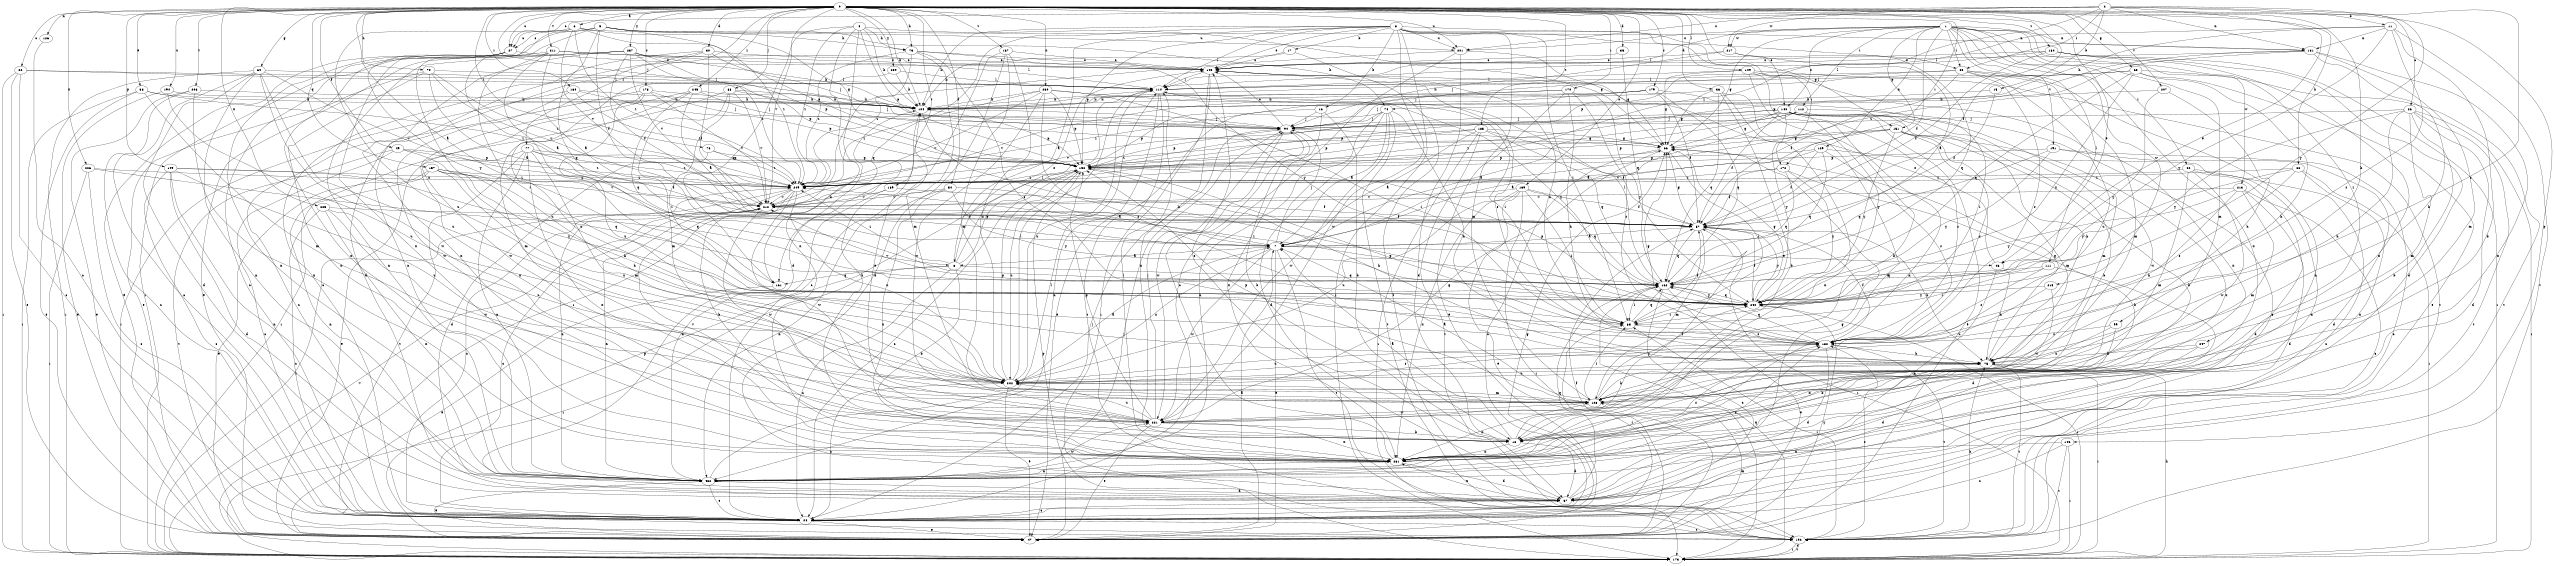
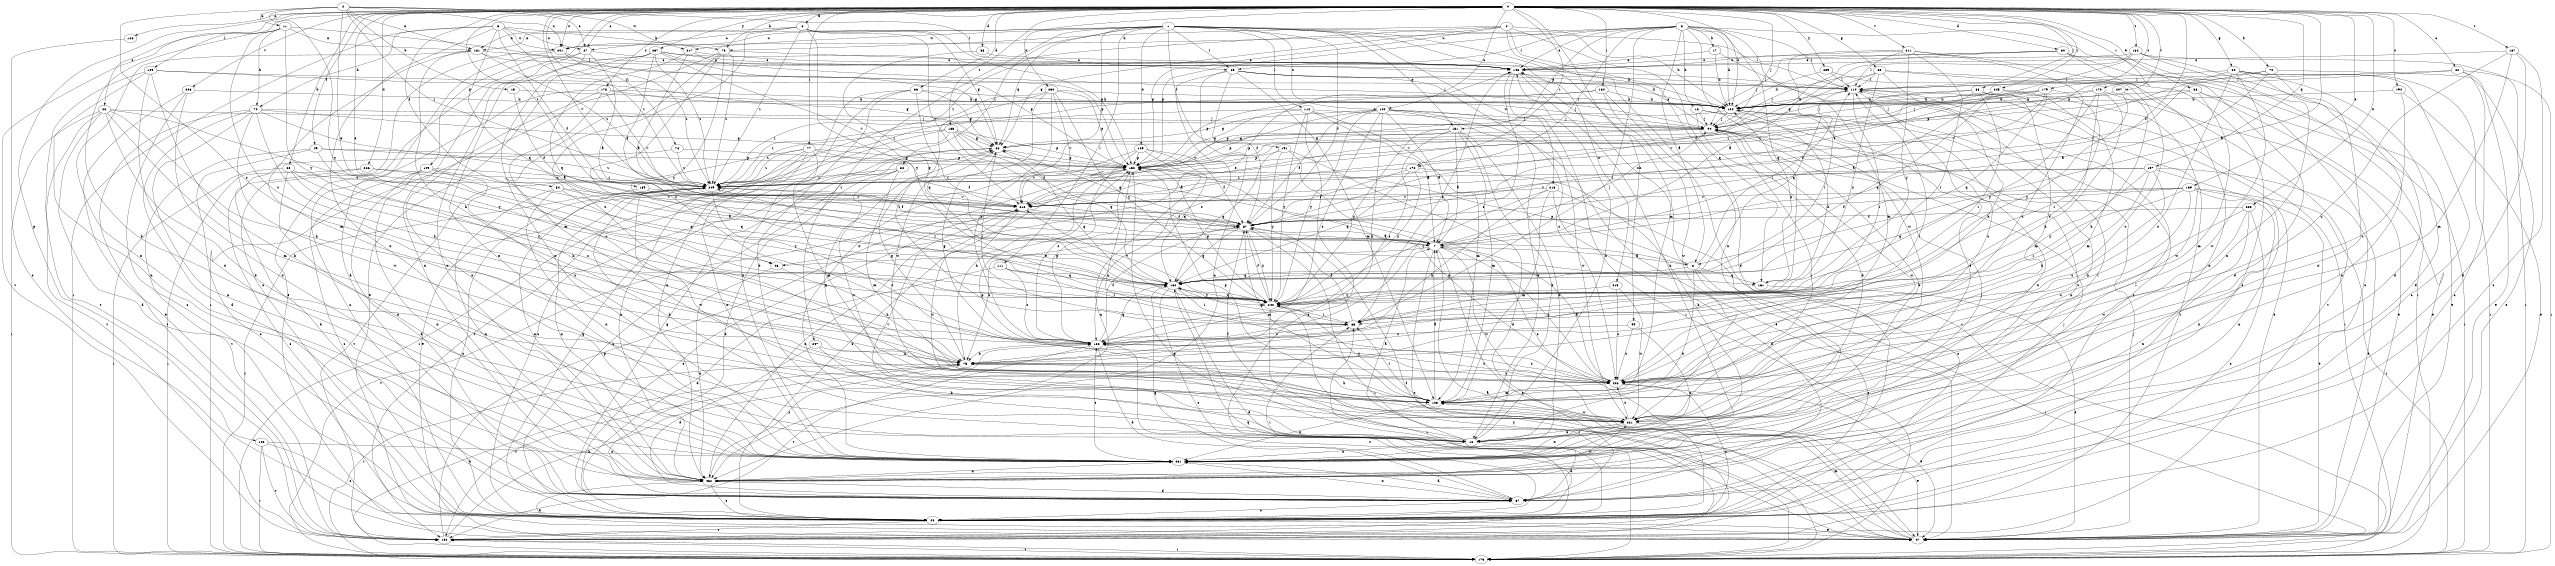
(605, 144) -> none
